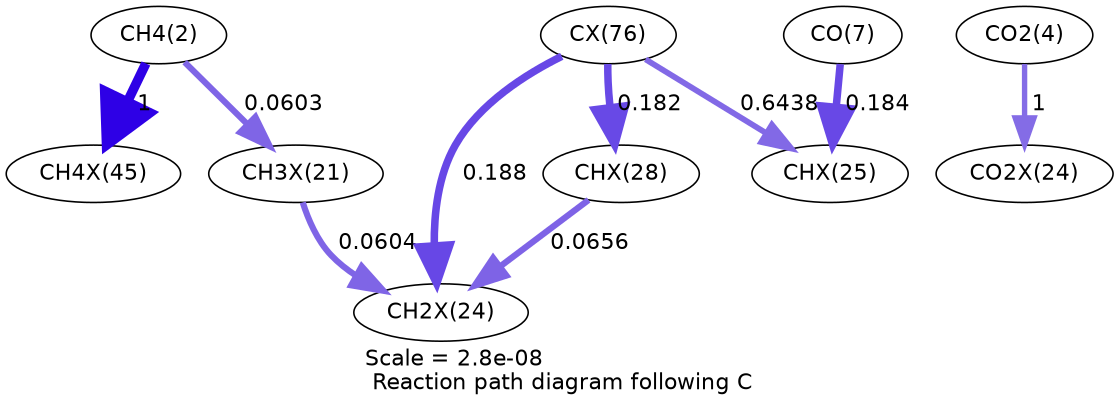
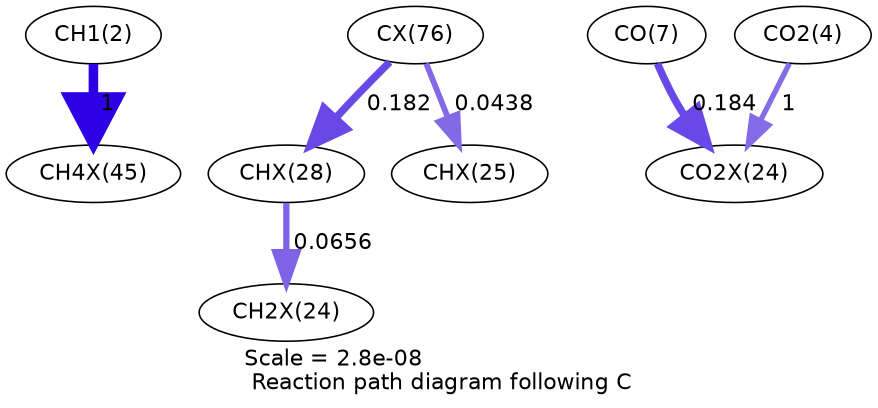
(159, 35) -> (93, 35)
(838, 86) -> (670, 91)
(777, 104) -> (491, 104)
(466, 130) -> none
(296, 174) -> none
